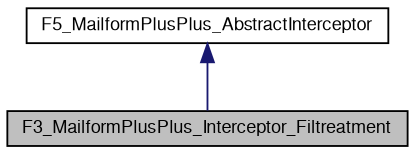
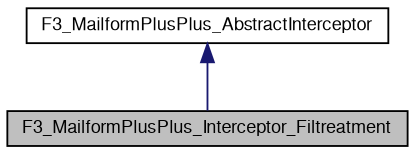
(207, 26) -> (207, 26)
